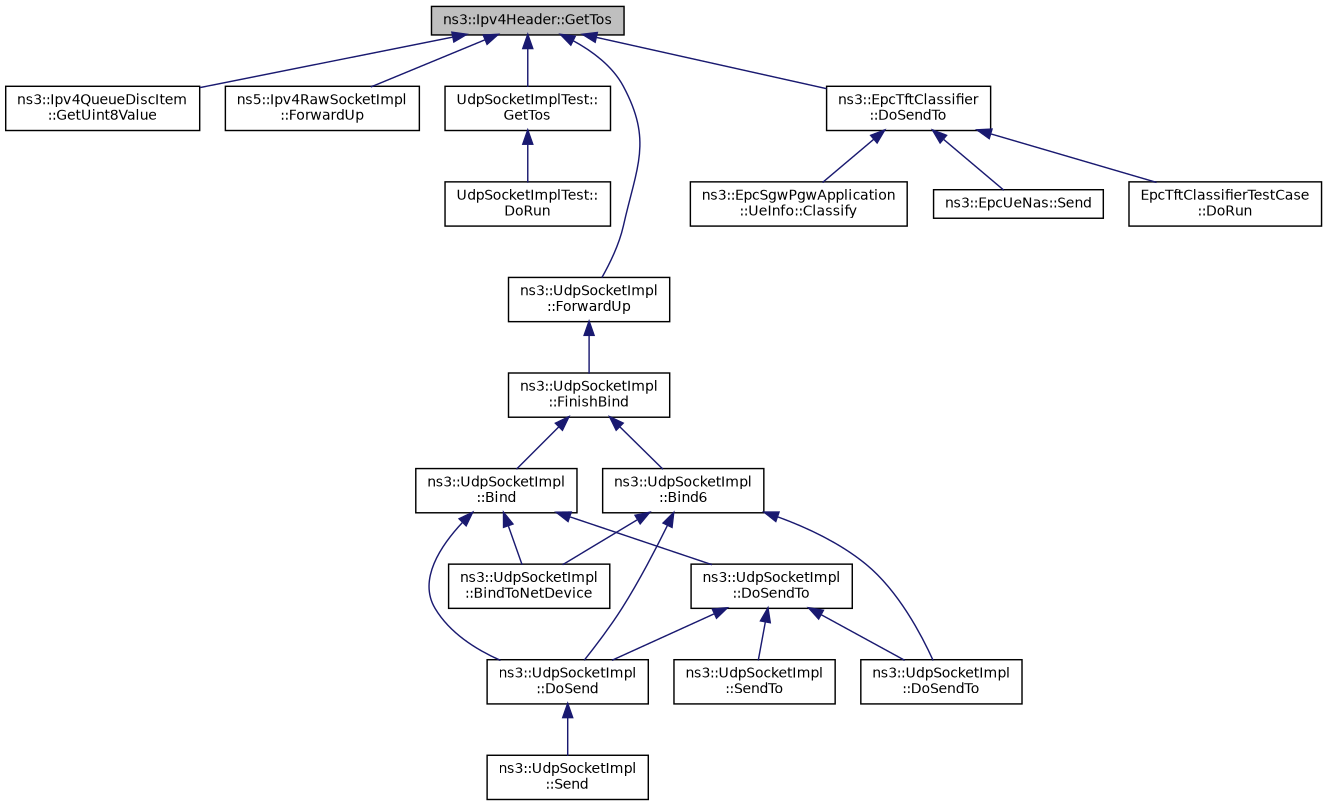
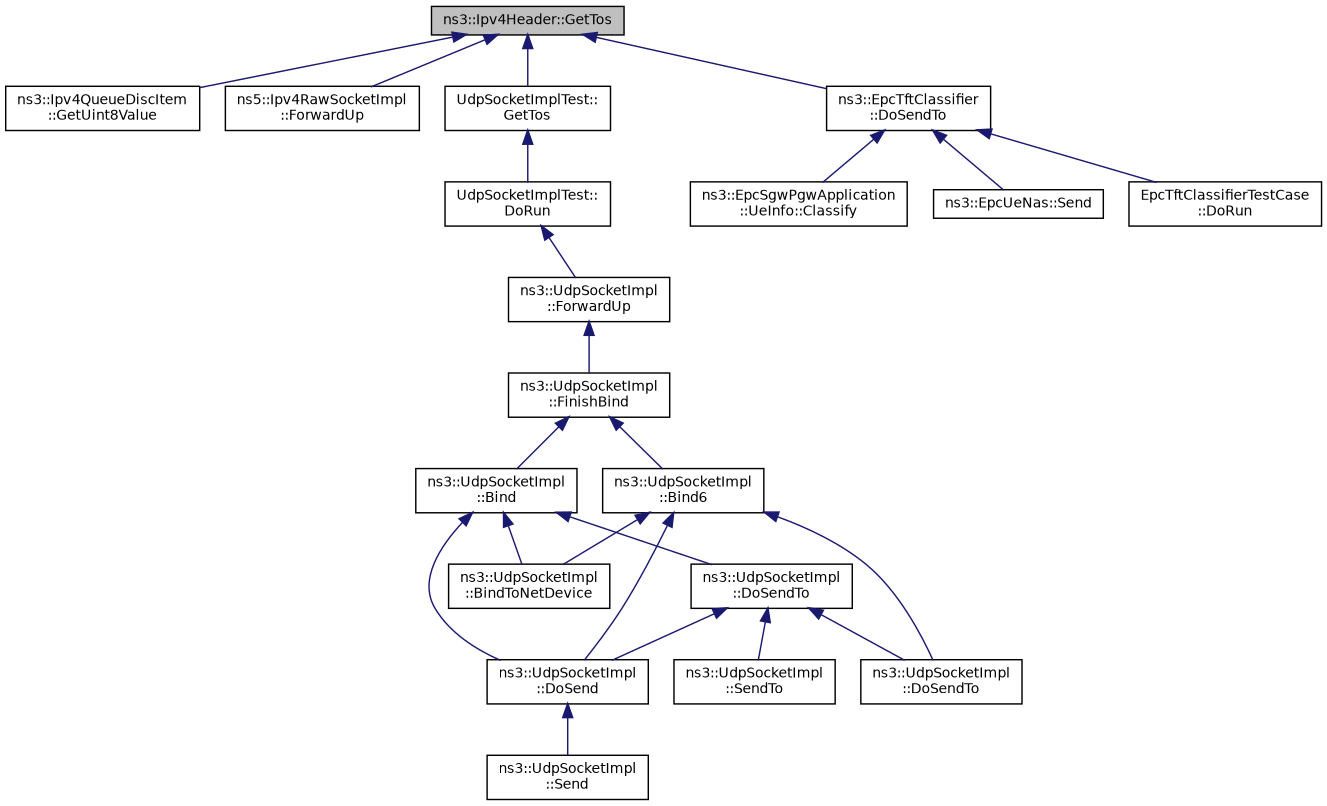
(640, 149) -> (562, 258)
